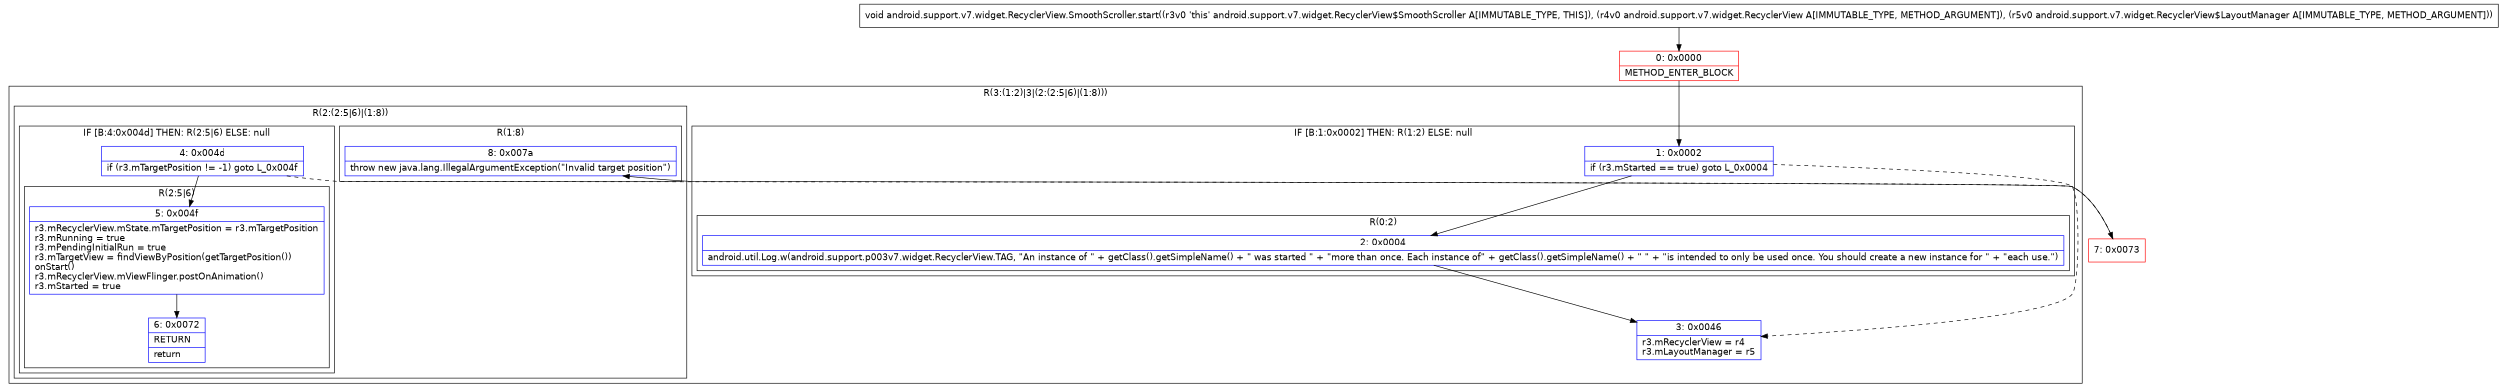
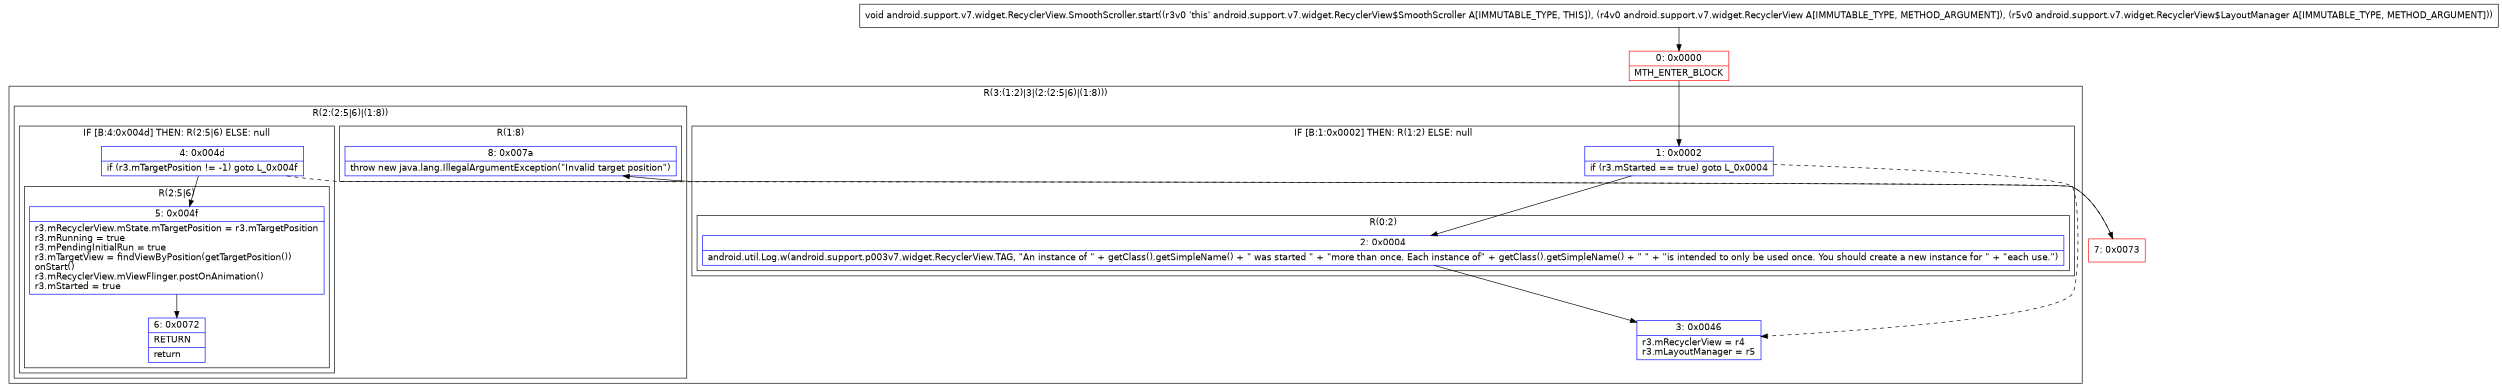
(1679, 73) -> (1679, 73)
